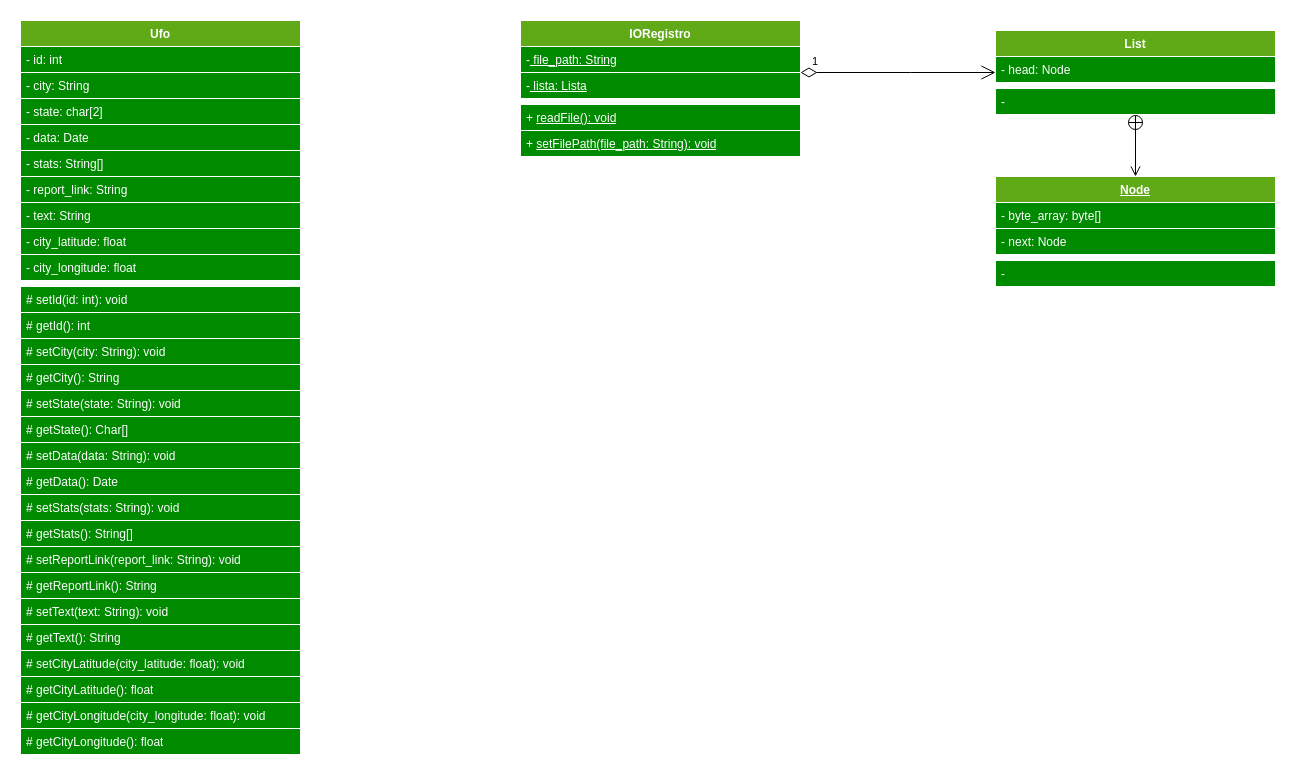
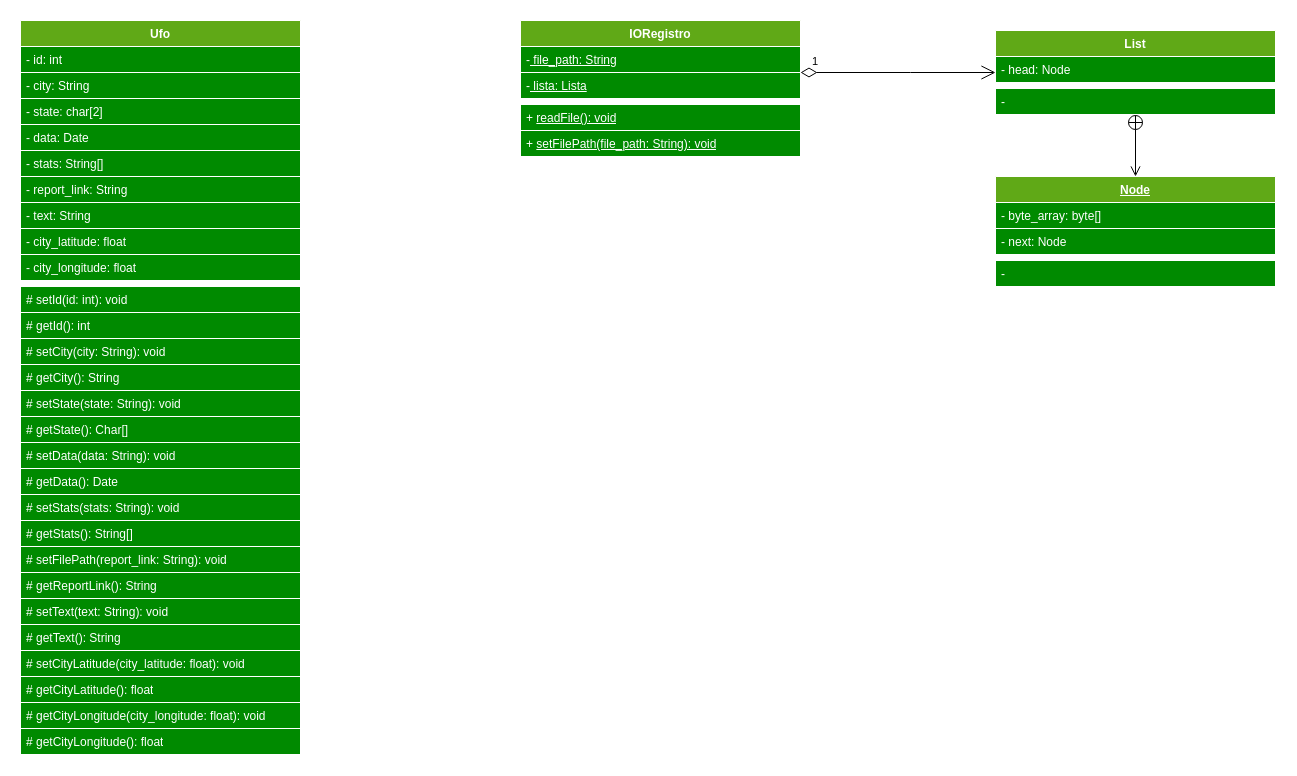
(152, 561) -> (144, 561)
